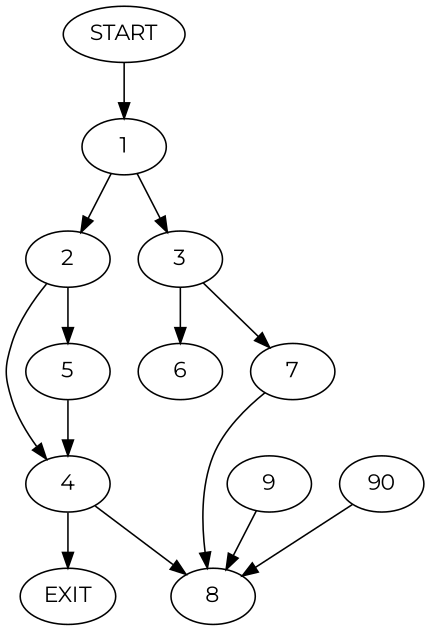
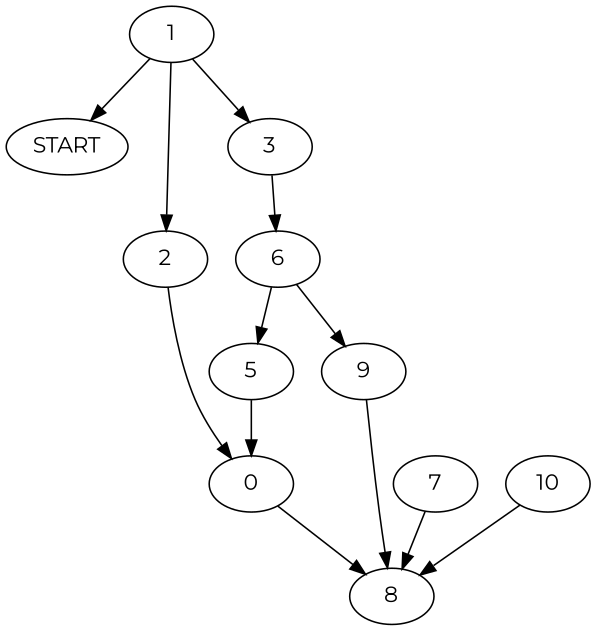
(124, 83) -> (126, 84)
(68, 308) -> (267, 307)
none -> (316, 309)
(231, 310) -> none
(68, 484) -> (251, 484)
(382, 484) -> (548, 484)
(68, 596) -> none
